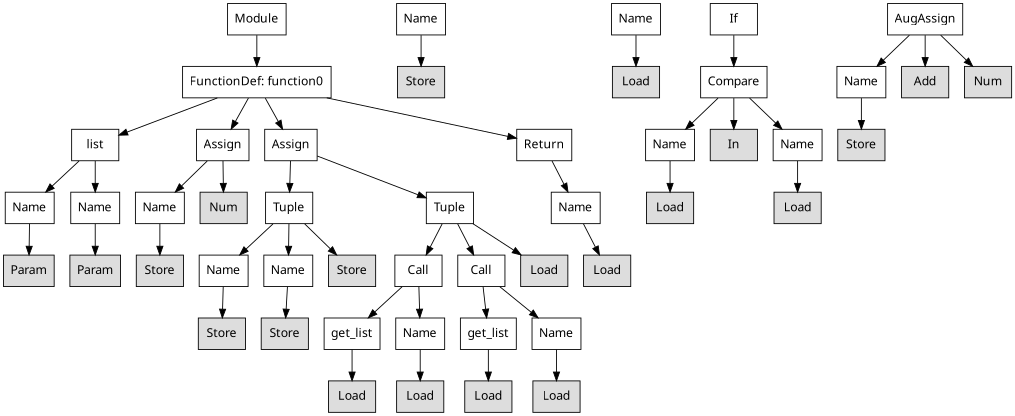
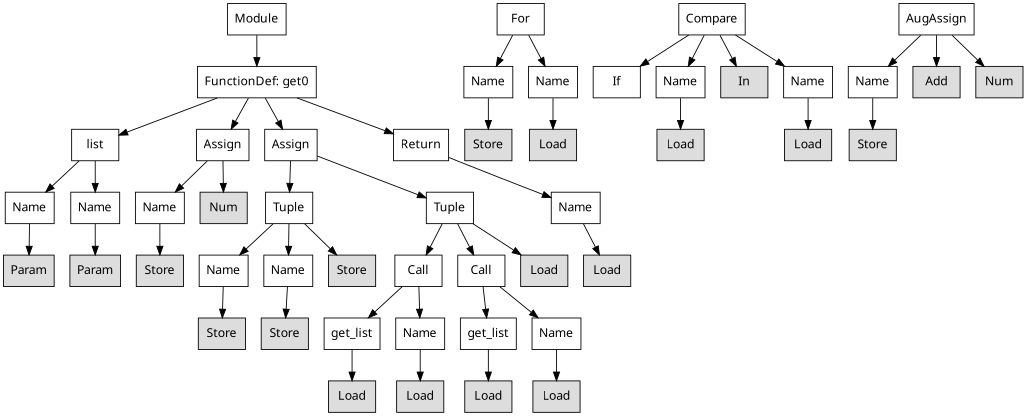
none -> (521, 19)
(734, 46) -> (668, 48)
(257, 82) -> (257, 82)
